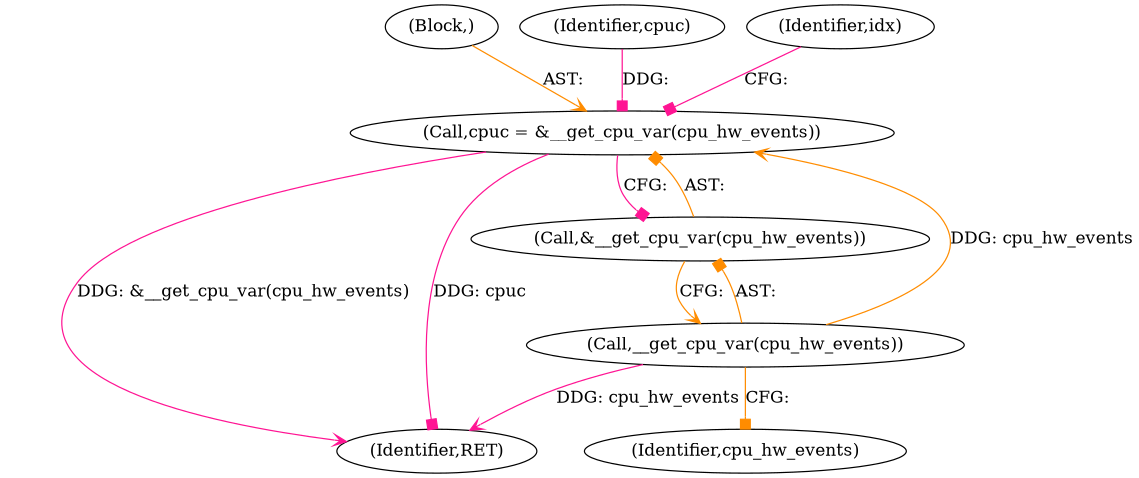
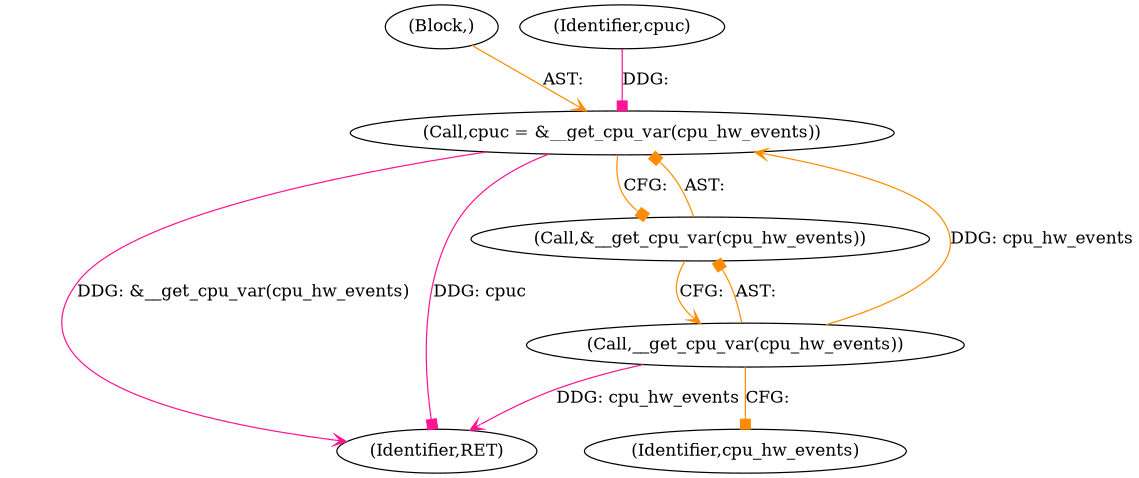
(840, 27) -> none
(619, 185) -> (619, 185)
